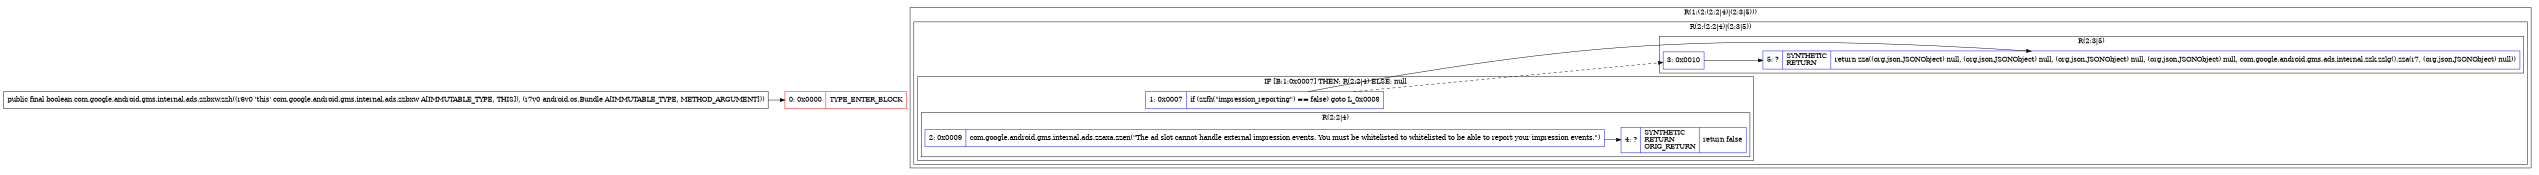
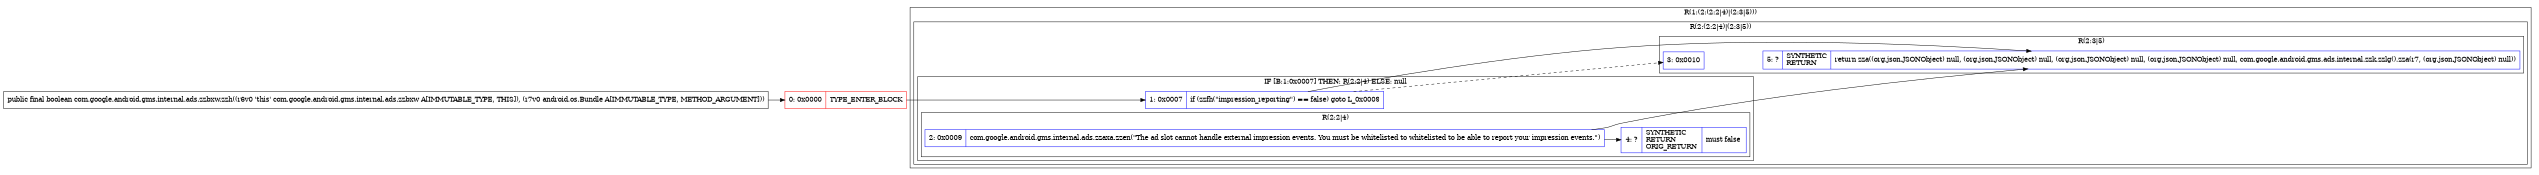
(1731, 60) -> (1806, 93)
none -> (1023, 100)
(1723, 140) -> (1723, 140)
